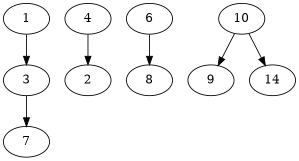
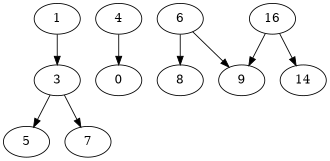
(242, 19) -> (272, 19)
none -> (208, 46)
(88, 80) -> (119, 80)
none -> (26, 142)
